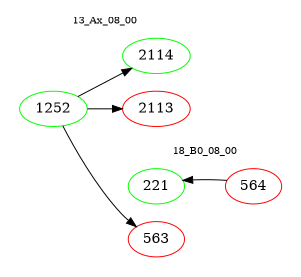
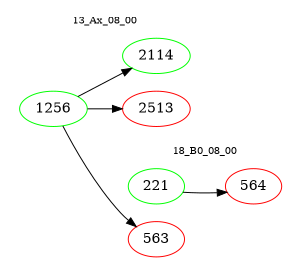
(53, 109) -> (53, 109)
(156, 109) -> (156, 109)
(210, 180) -> (200, 193)
